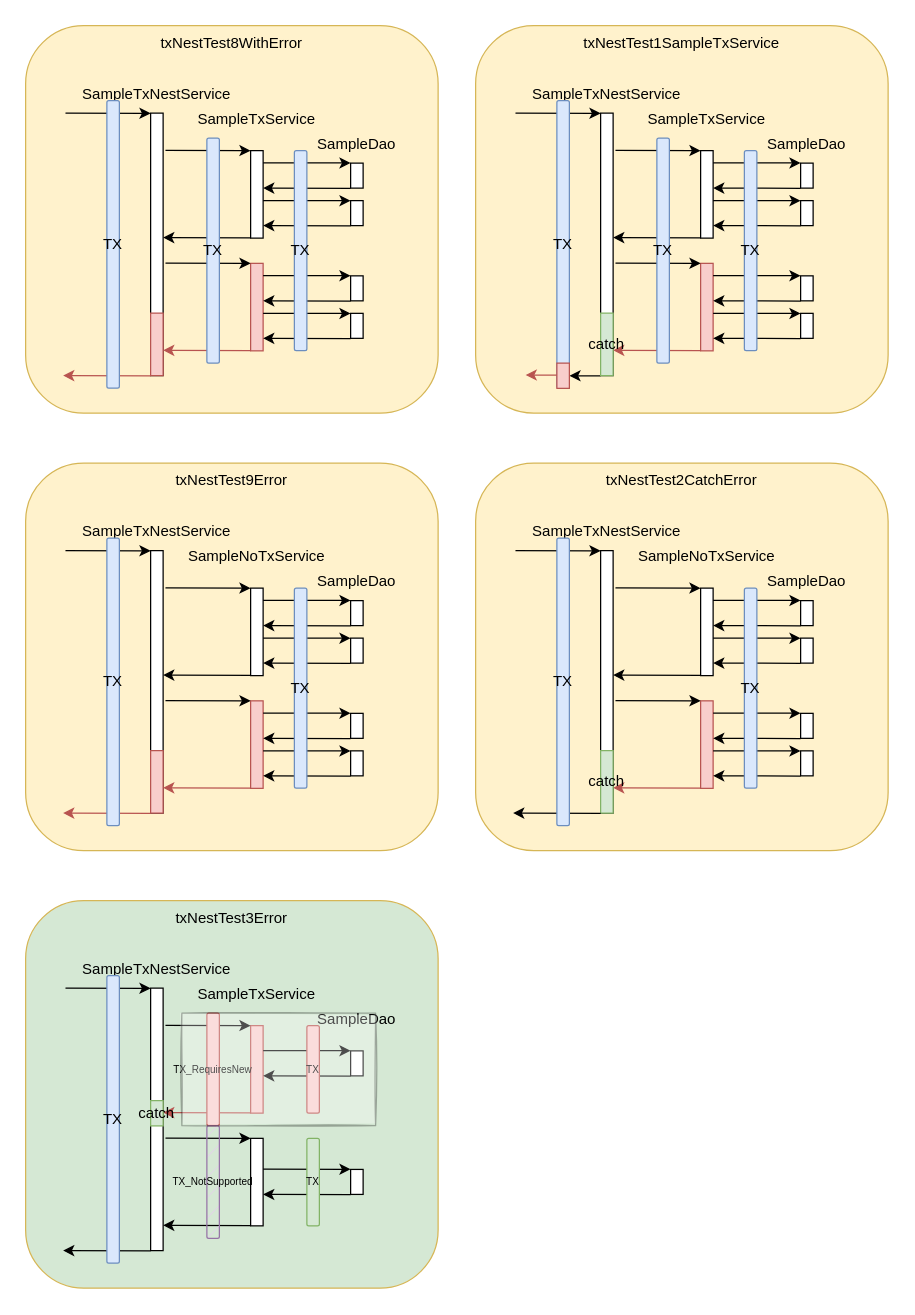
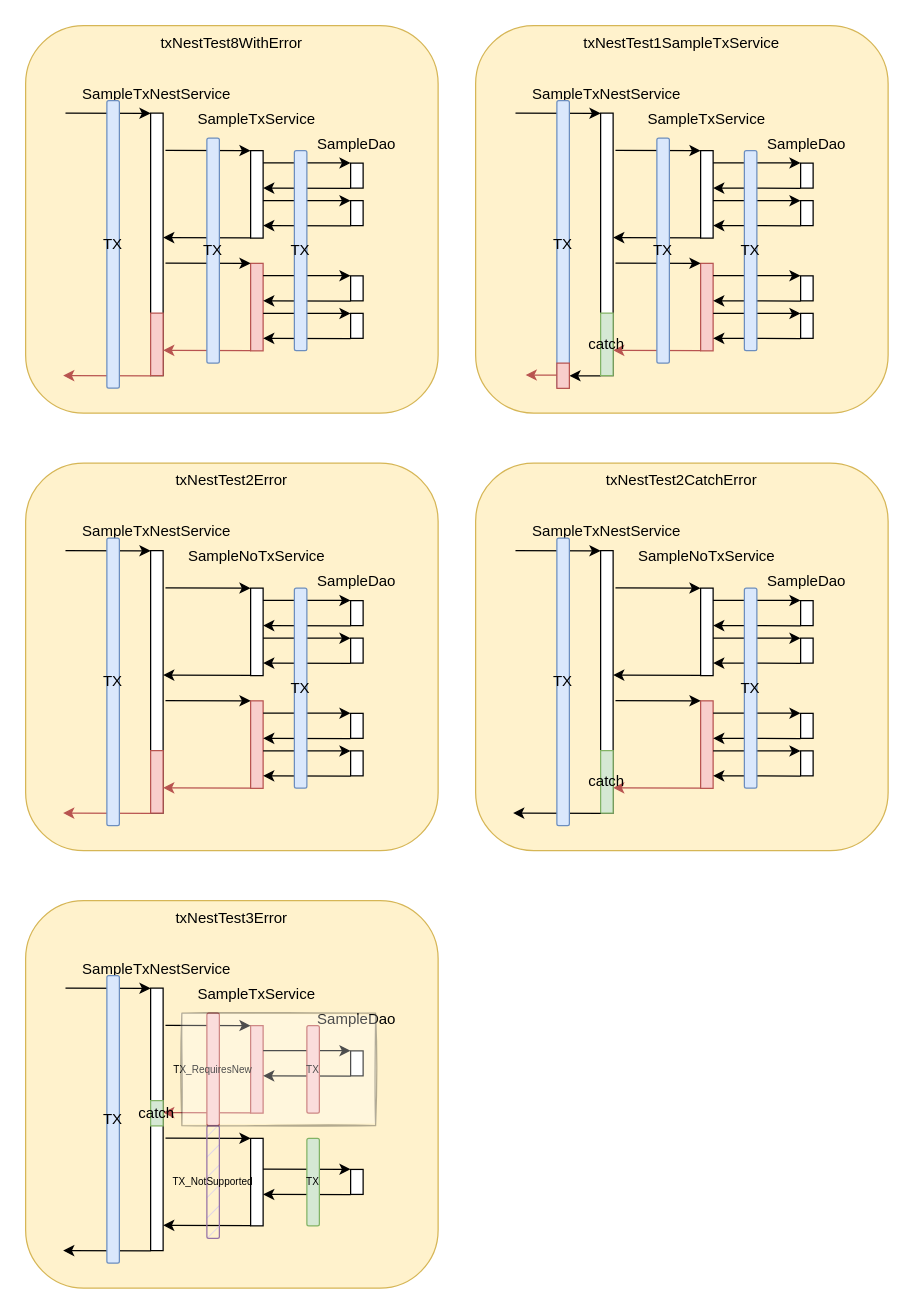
(232, 481) -> (232, 481)
(232, 918) -> (232, 918)
